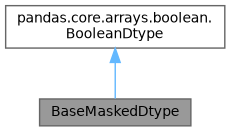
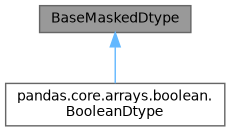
(115, 81) -> (115, 65)
